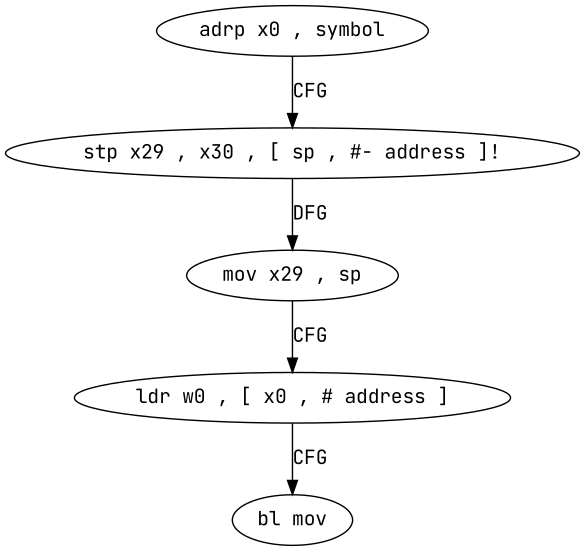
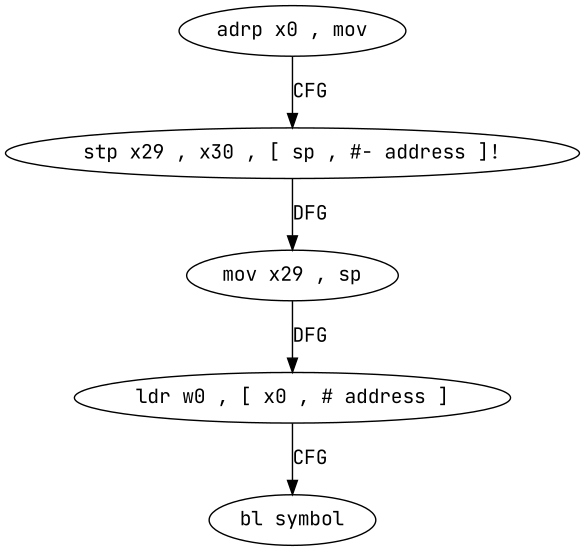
(292, 31) -> (292, 31)
(310, 337) -> (310, 337)
(292, 520) -> (292, 520)
